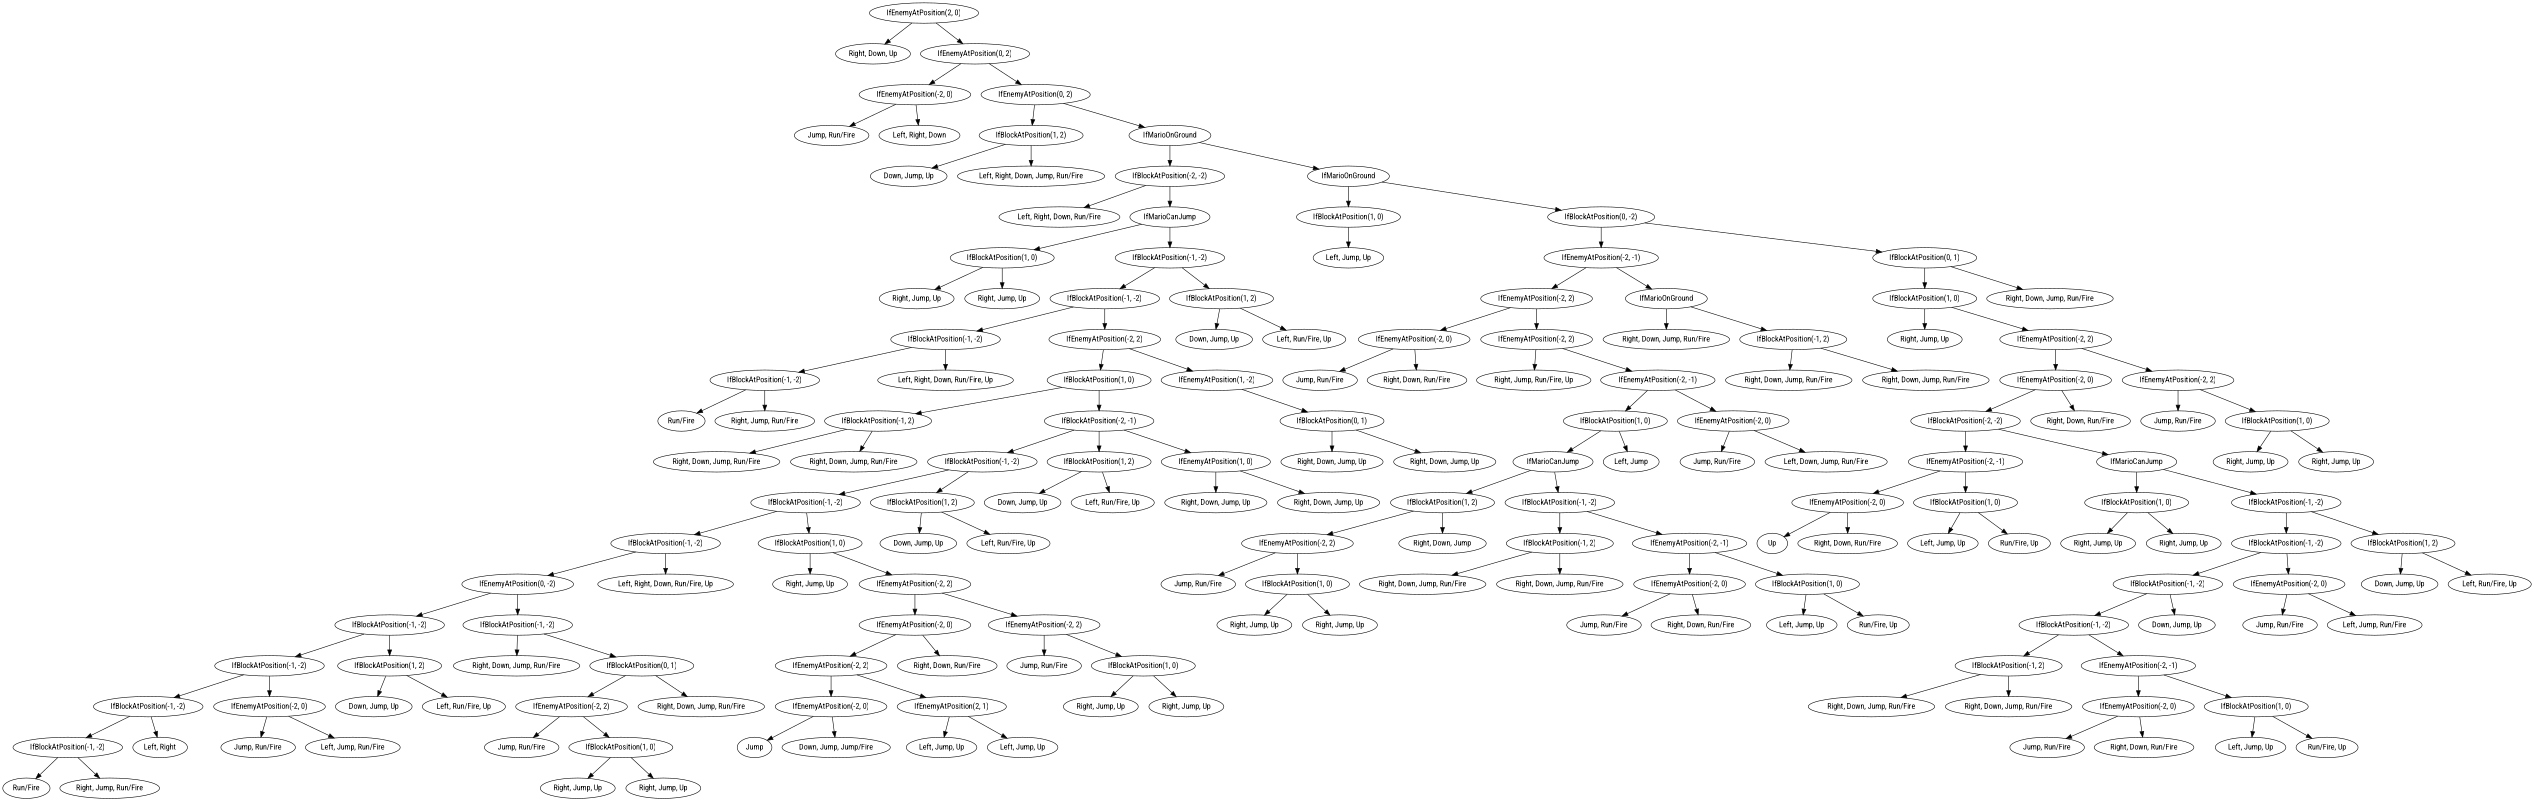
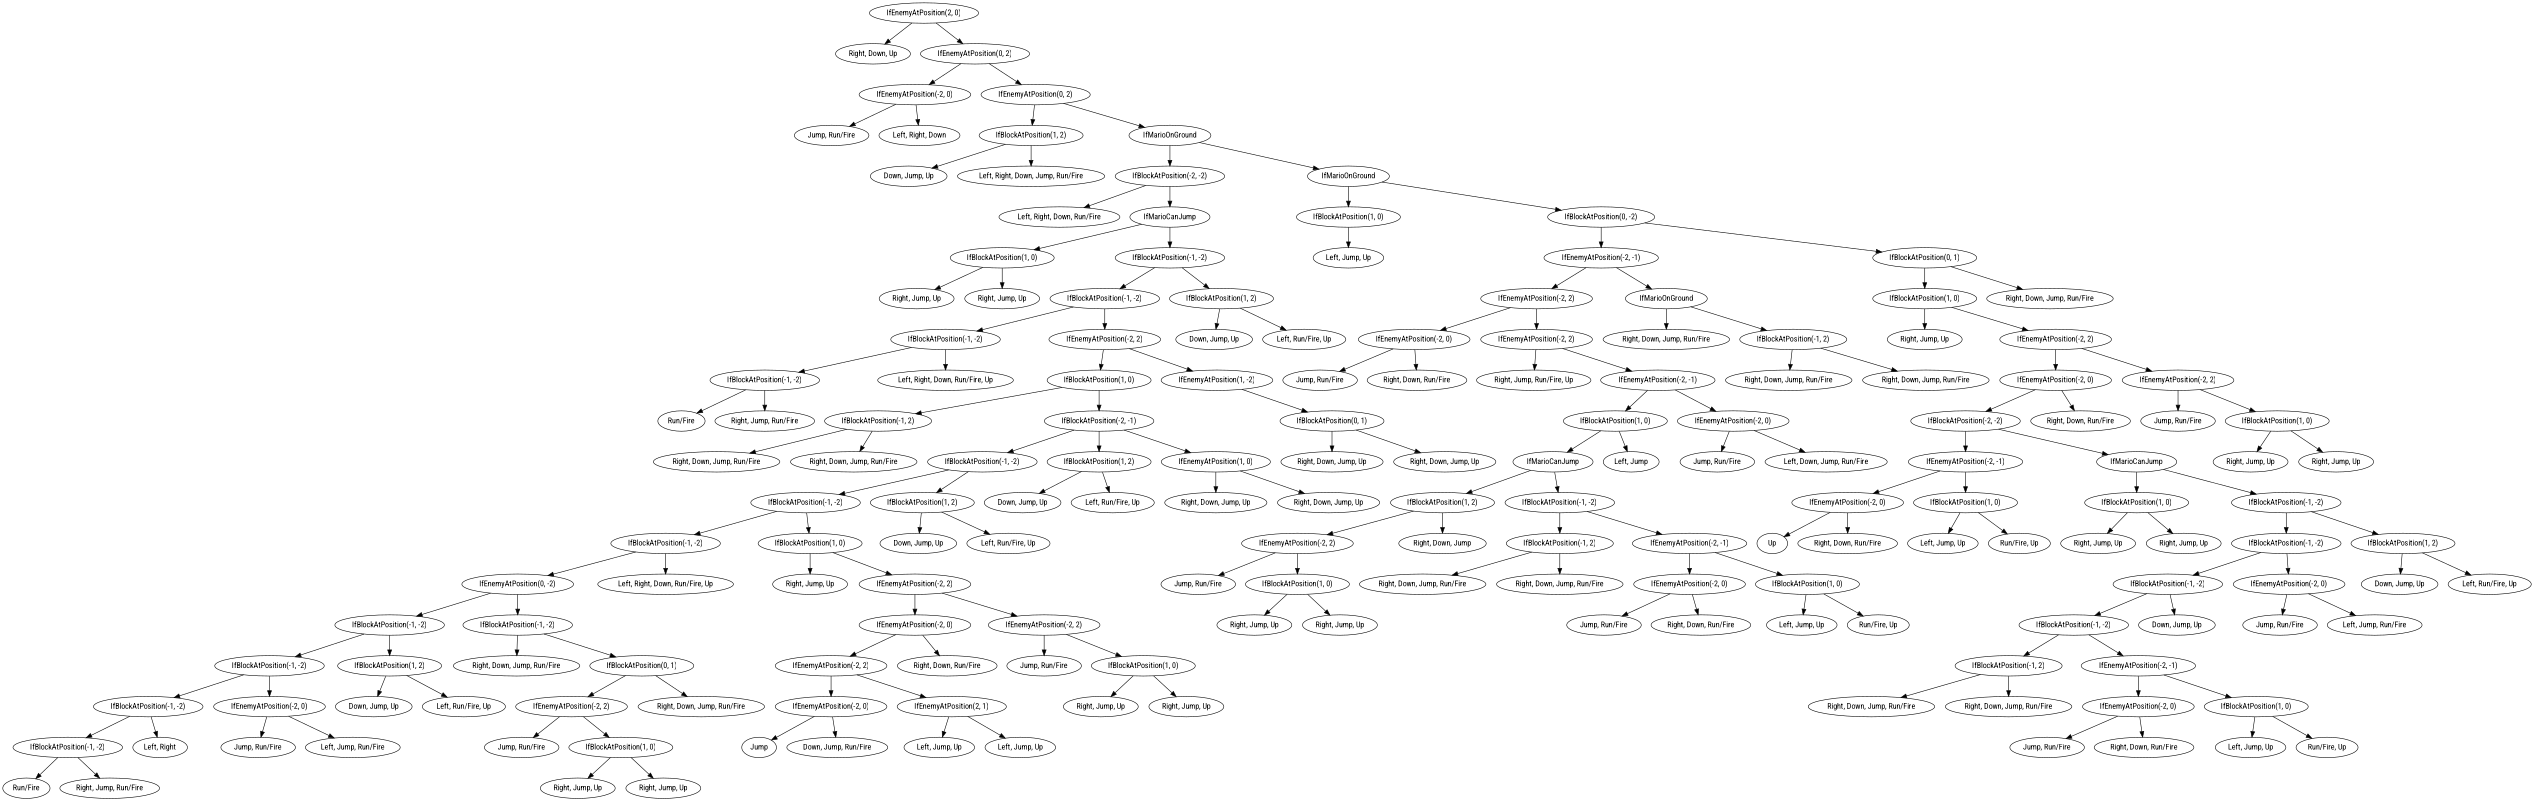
(836, 747) -> (837, 747)
